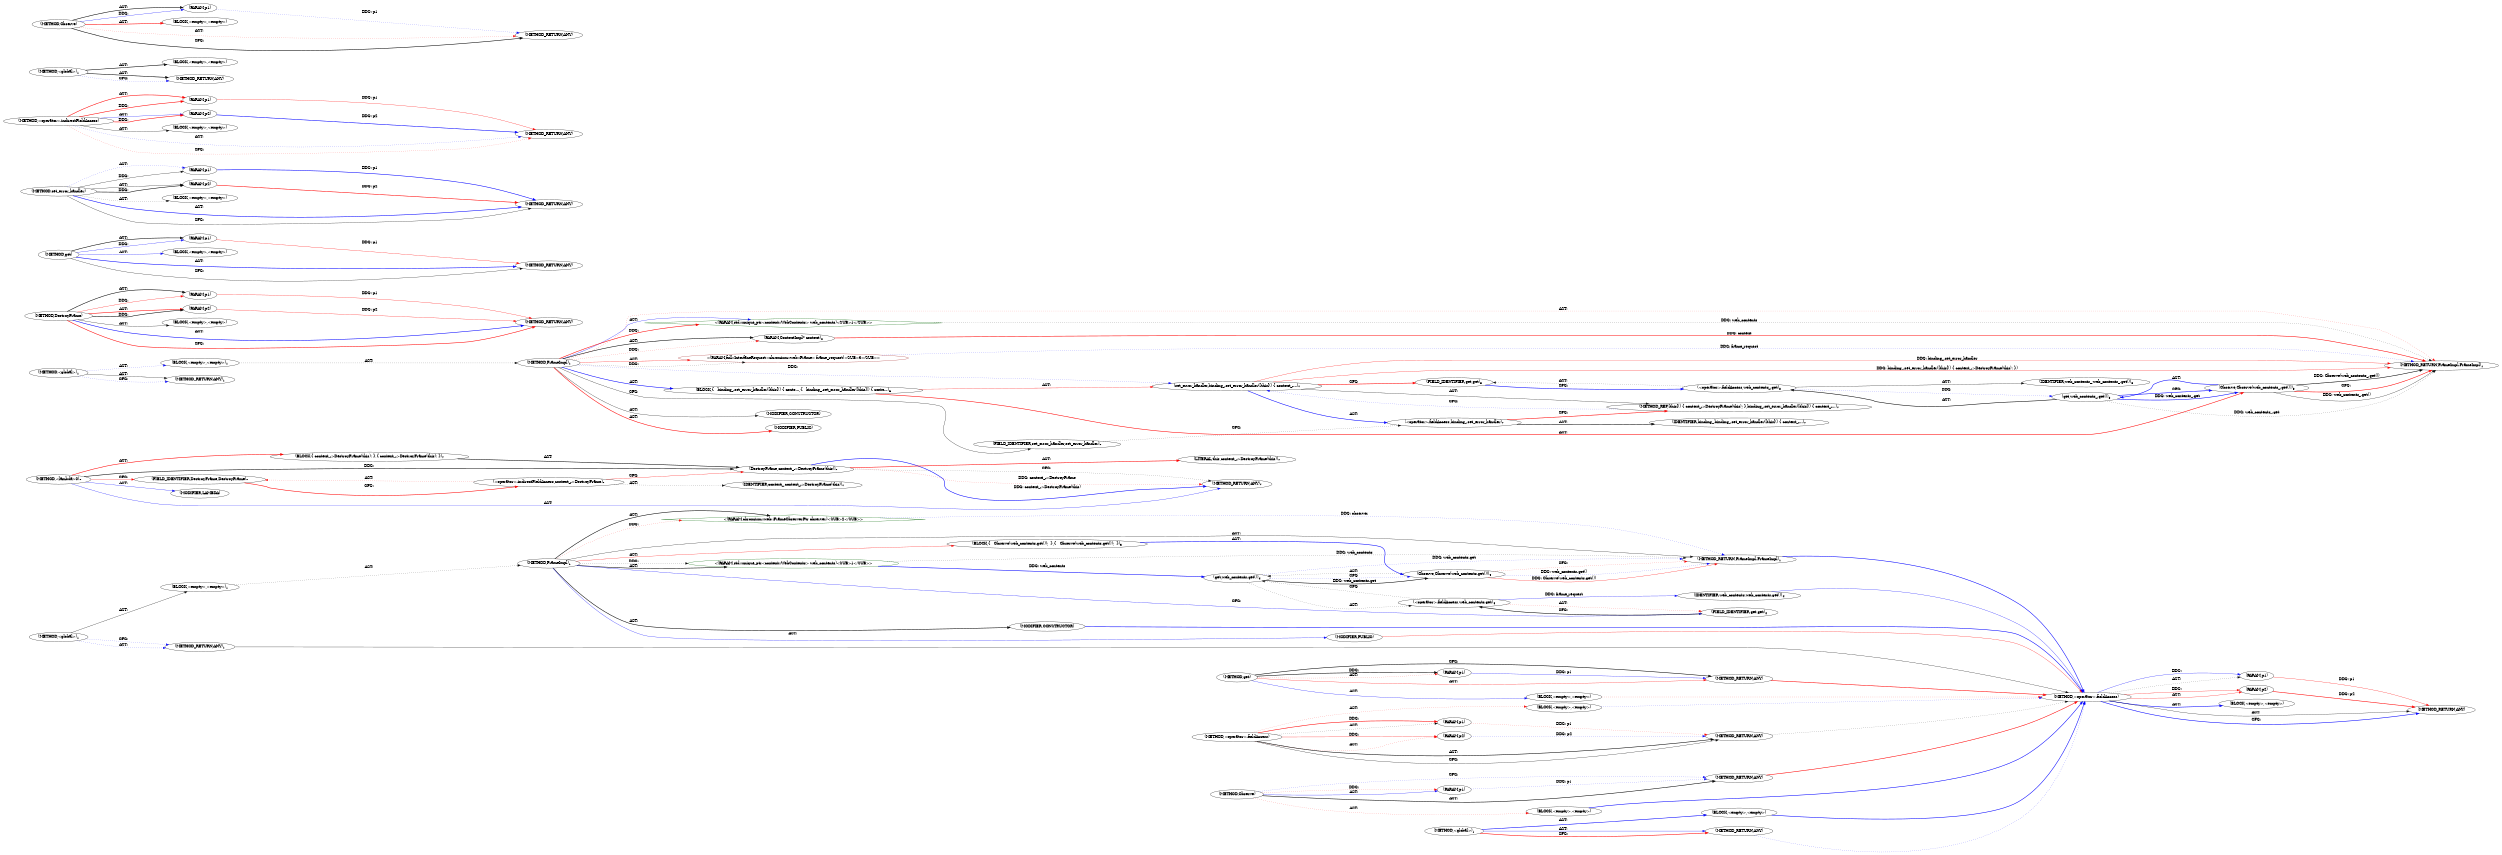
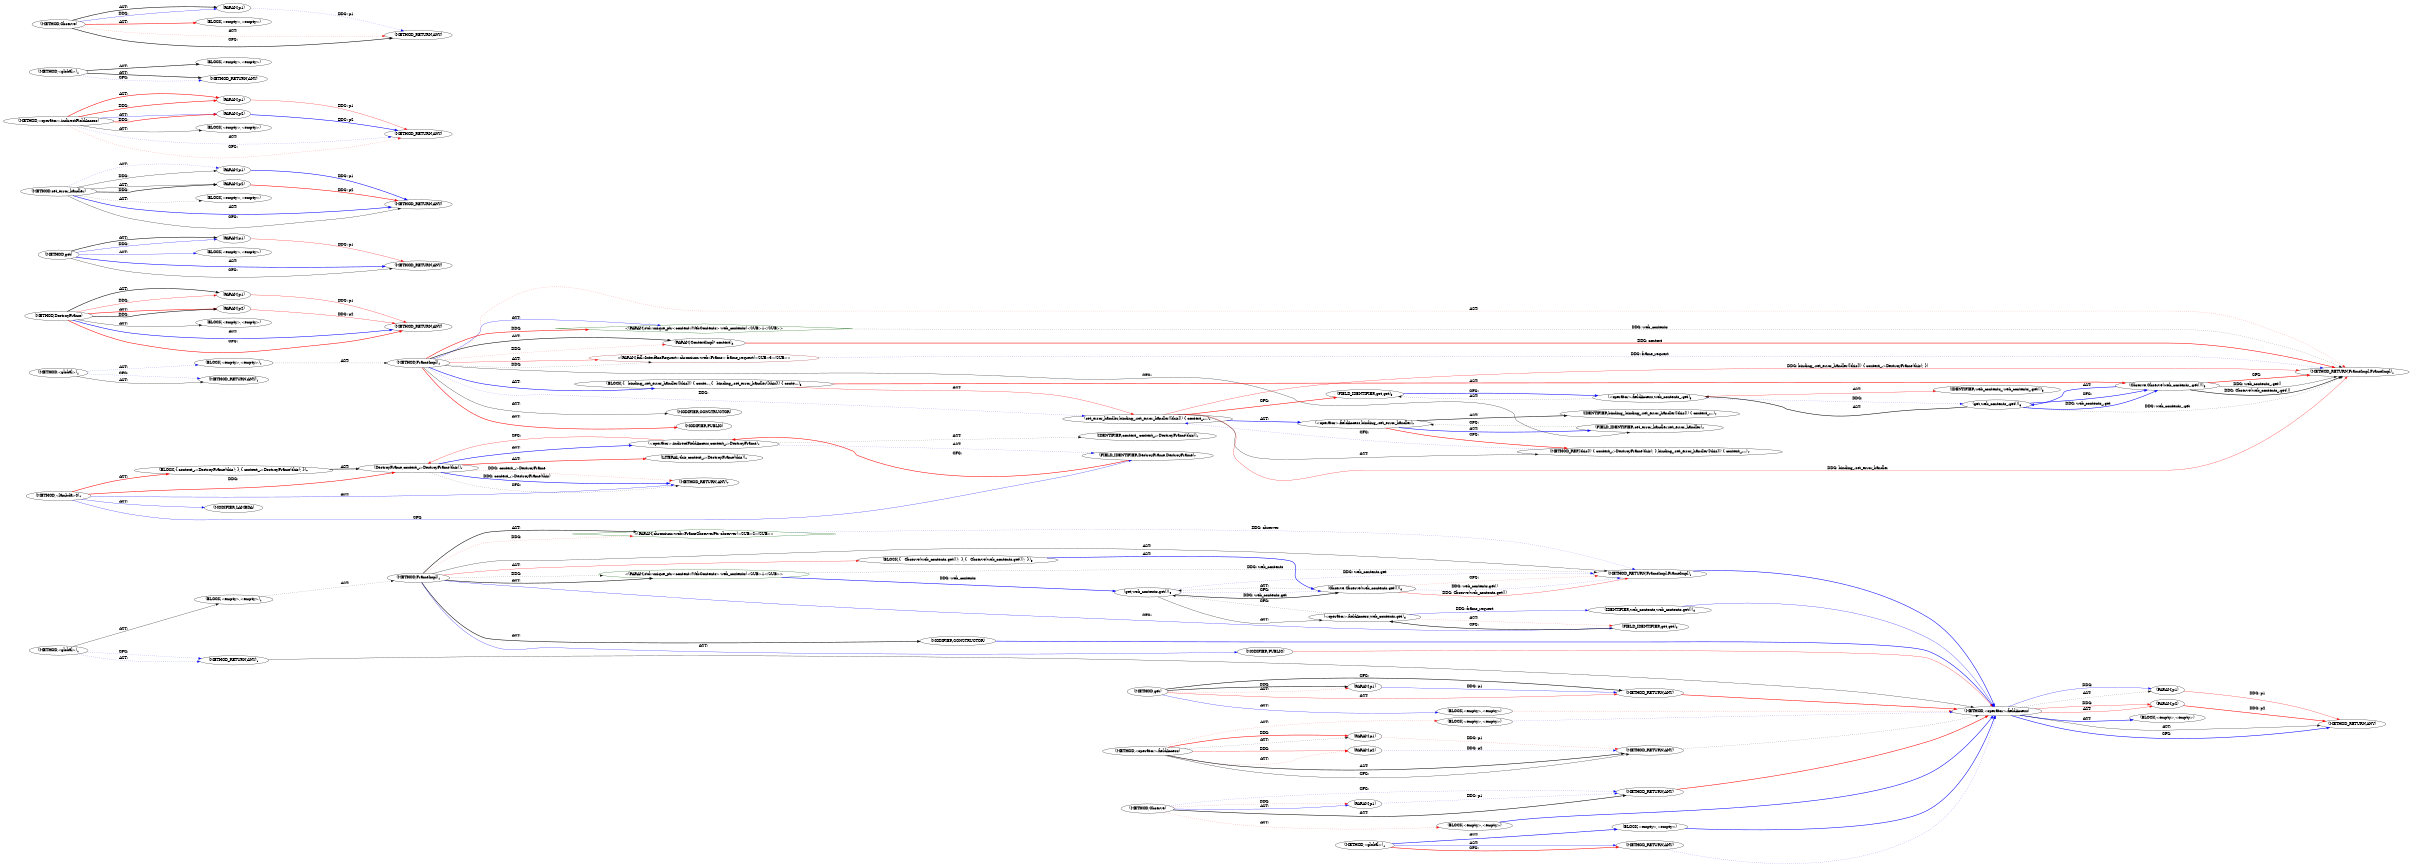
(1908, 385) -> (1819, 394)
none -> (1493, 432)
none -> (534, 451)
(407, 468) -> (241, 488)
(111, 479) -> (602, 520)
(371, 481) -> (934, 448)
(1326, 607) -> (1237, 621)
